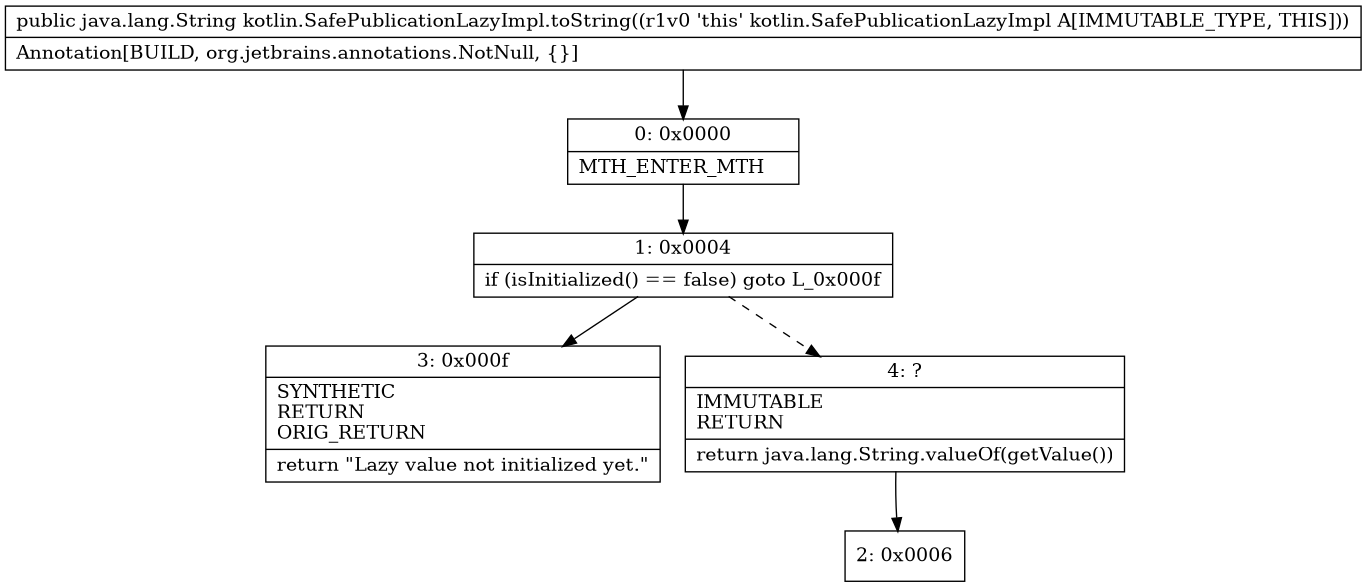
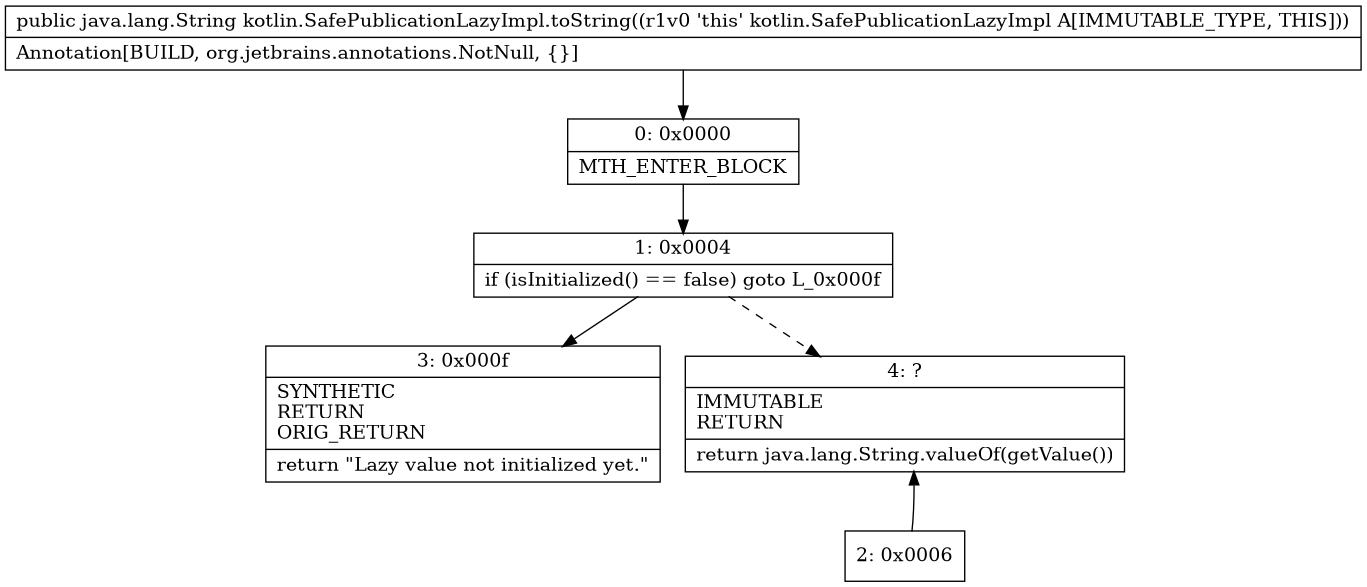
(672, 167) -> (683, 167)
(896, 495) -> (914, 508)
